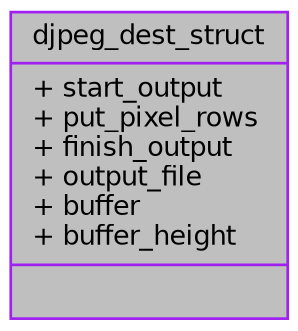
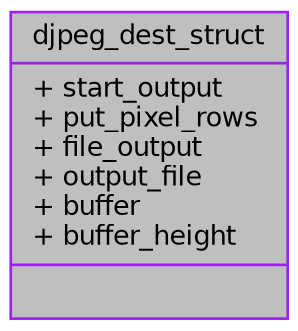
(133, 148) -> (118, 148)
